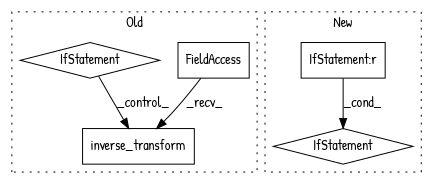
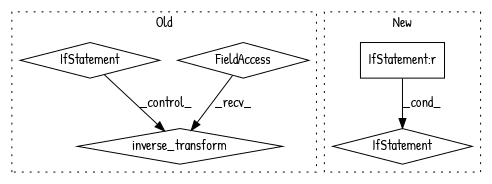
(214, 60) -> (243, 60)
(138, 146) -> (180, 146)
